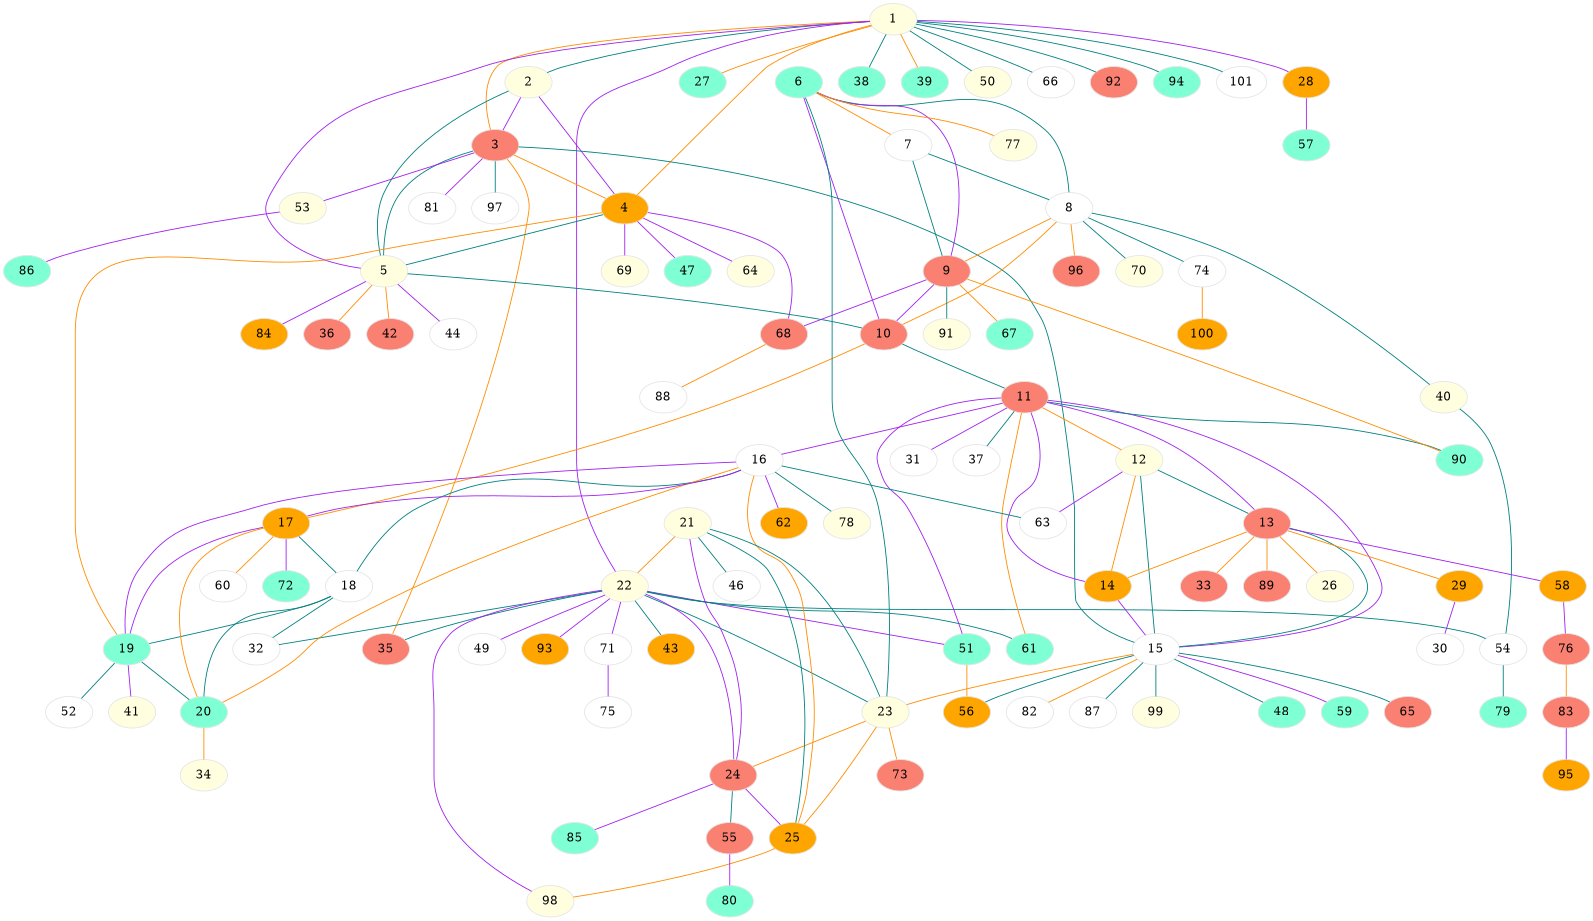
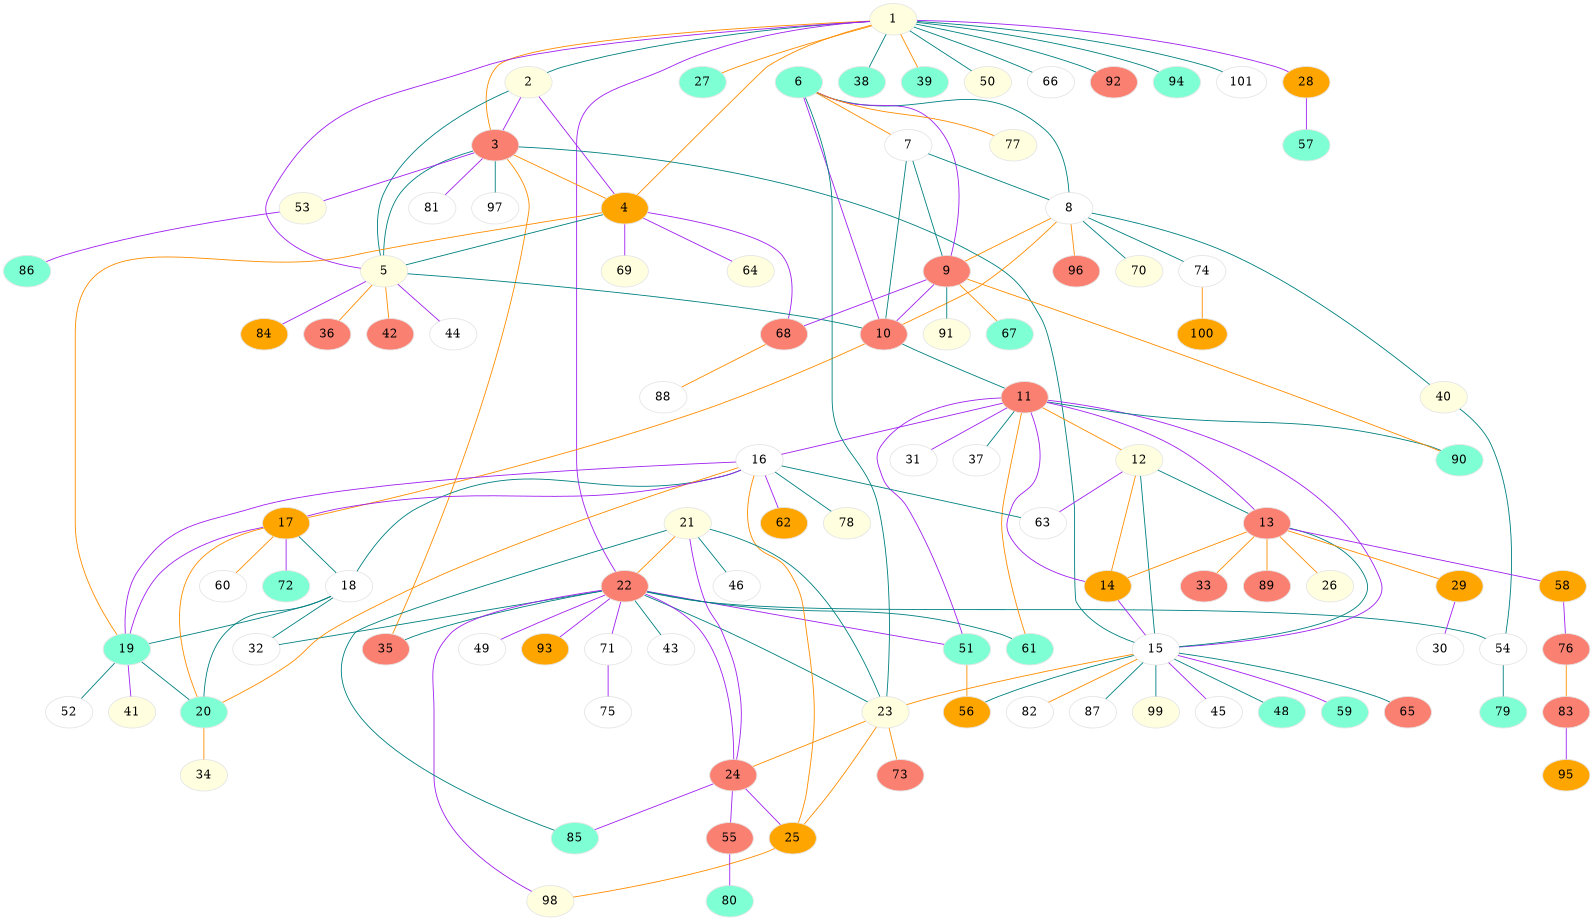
none -> (896, 240)
(688, 271) -> none
(625, 586) -> (625, 586)
(671, 649) -> (671, 649)
(799, 658) -> (351, 643)
none -> (1219, 712)
(731, 807) -> (731, 807)
